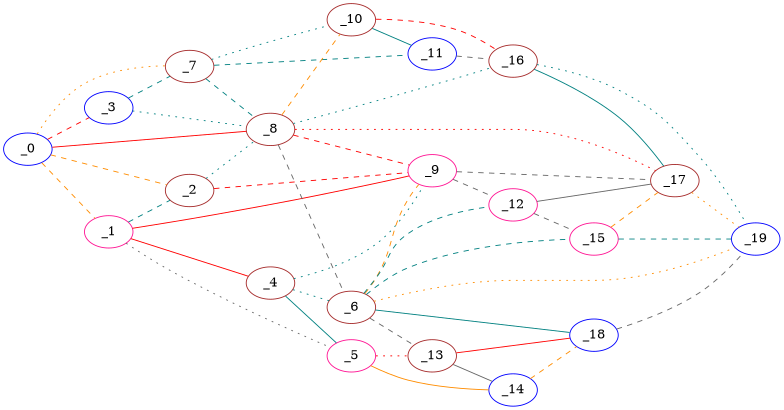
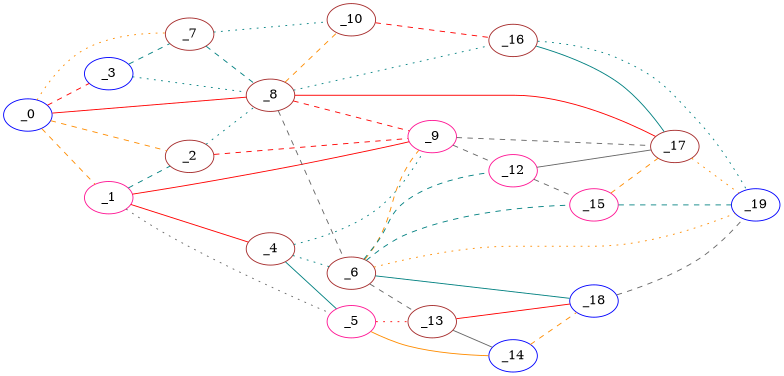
(432, 54) -> none
(479, 129) -> (479, 95)
